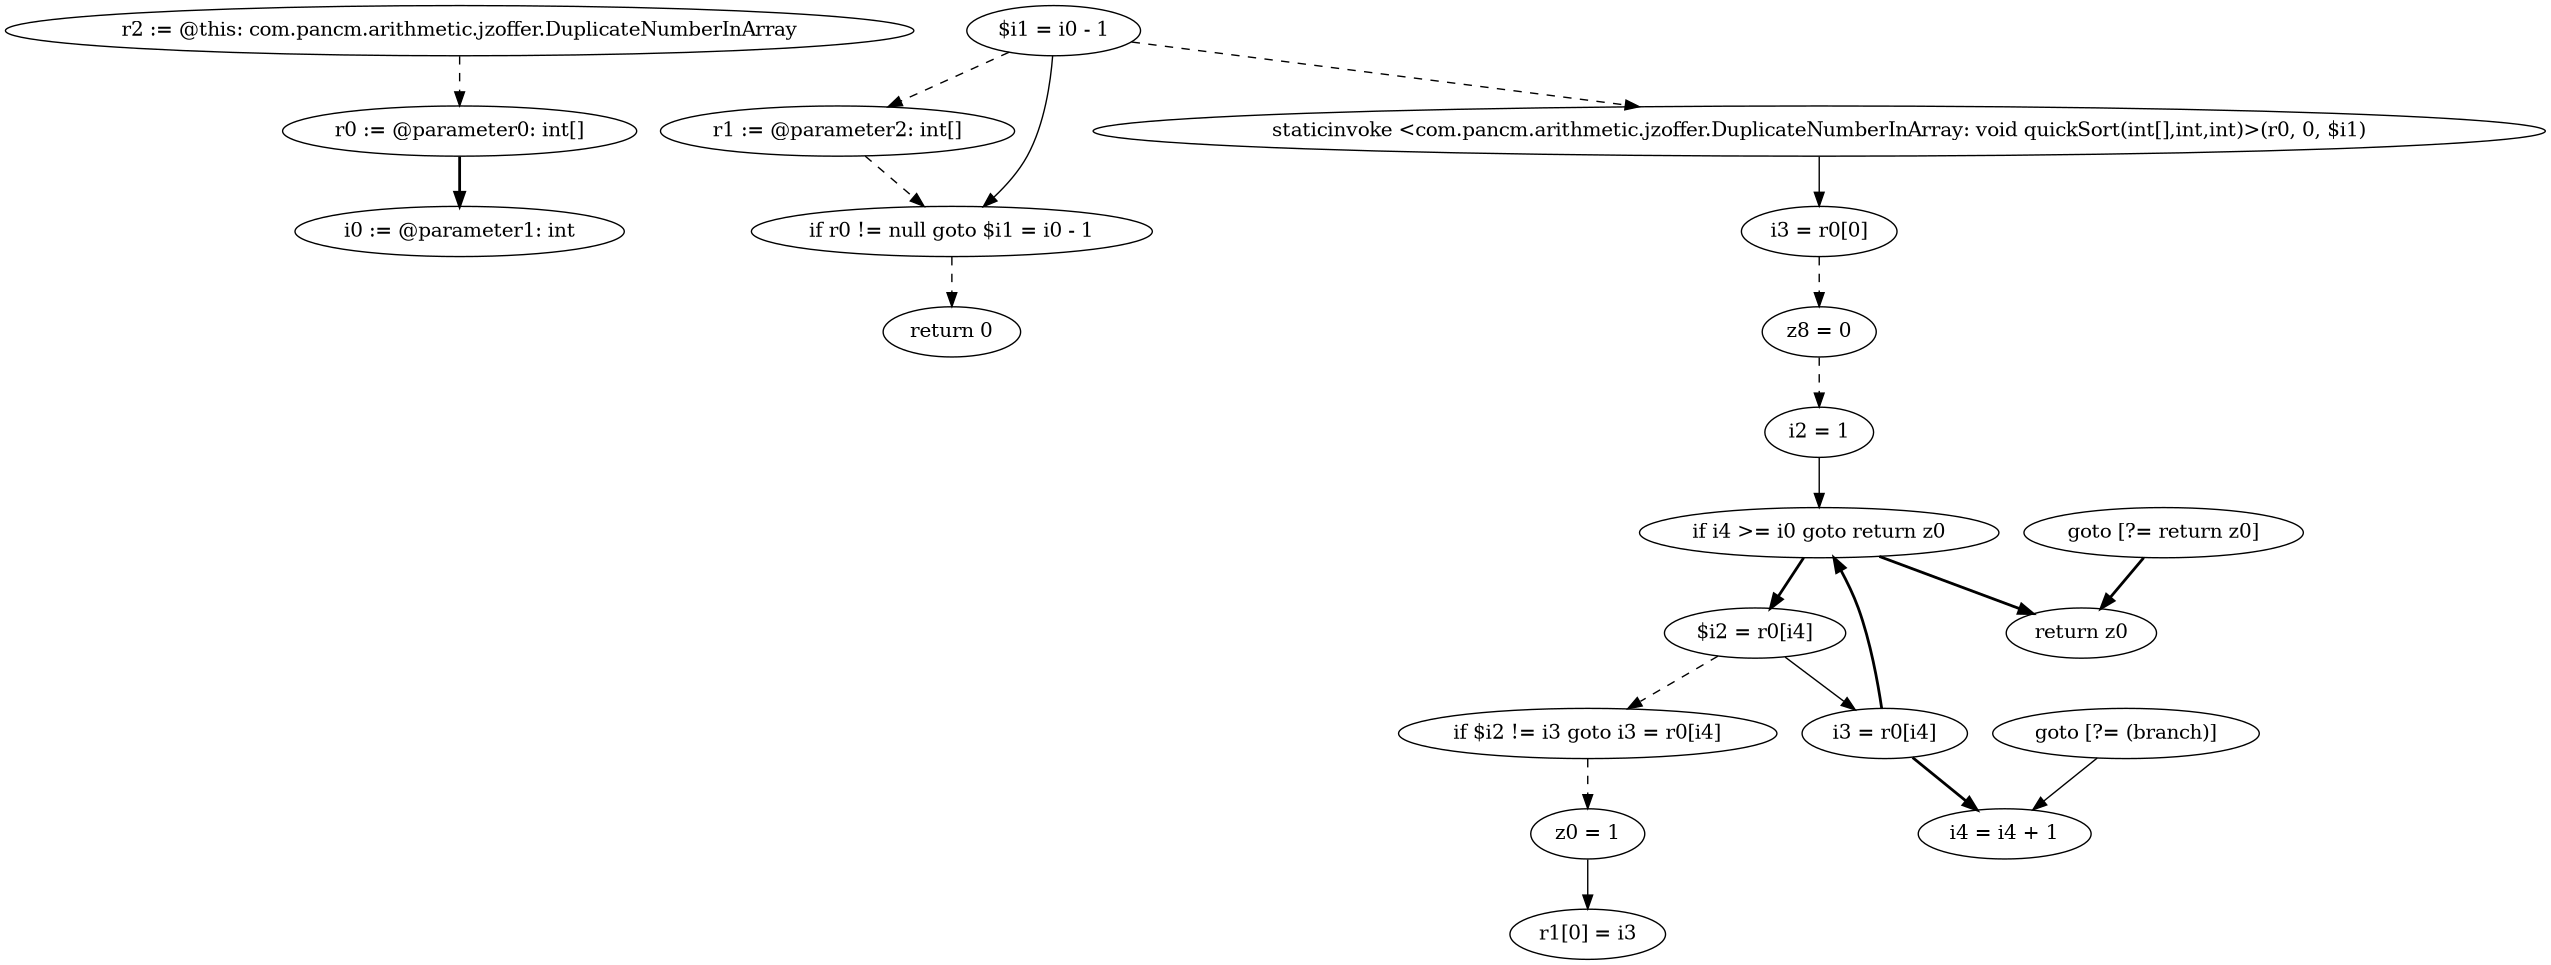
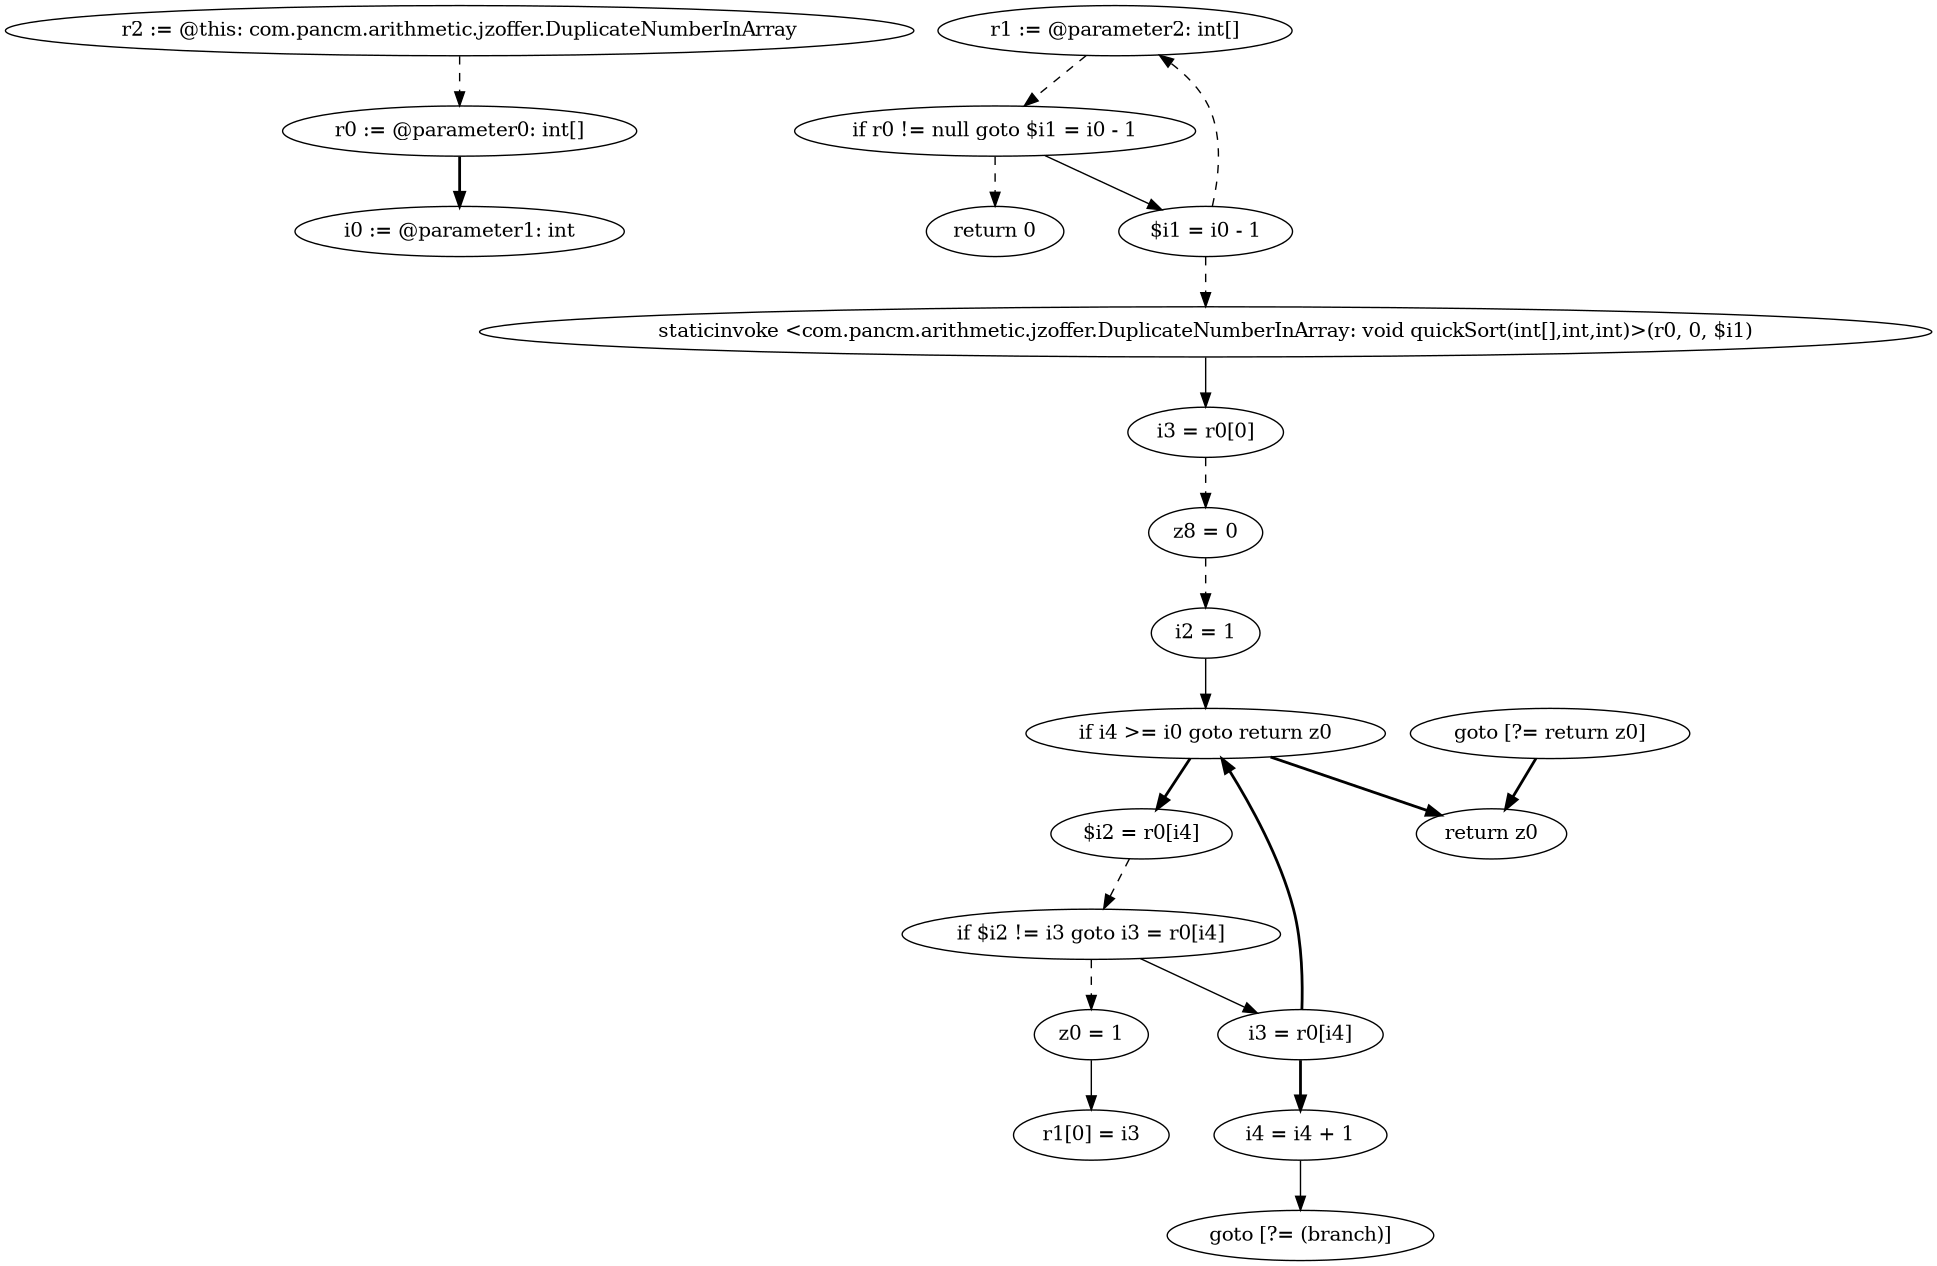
(1038, 133) -> (1097, 180)
(1815, 679) -> (1192, 983)
(2071, 779) -> (1300, 1178)
